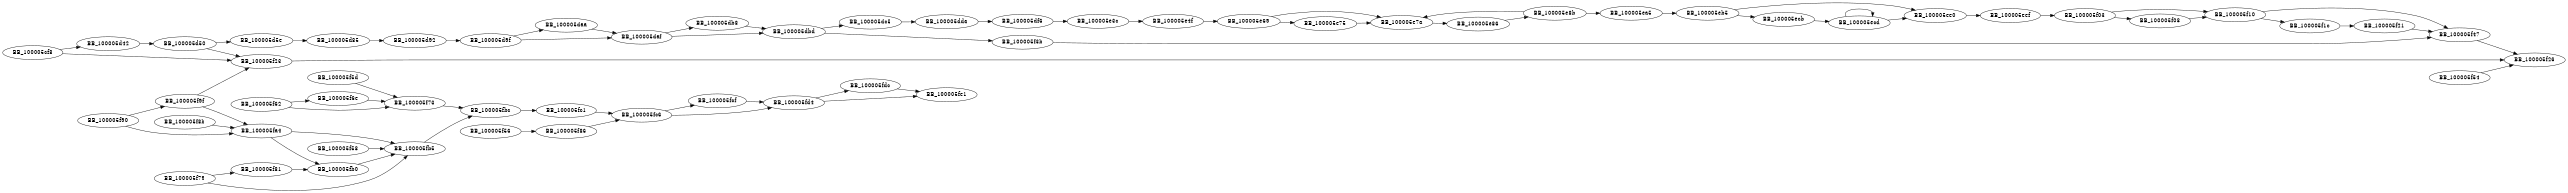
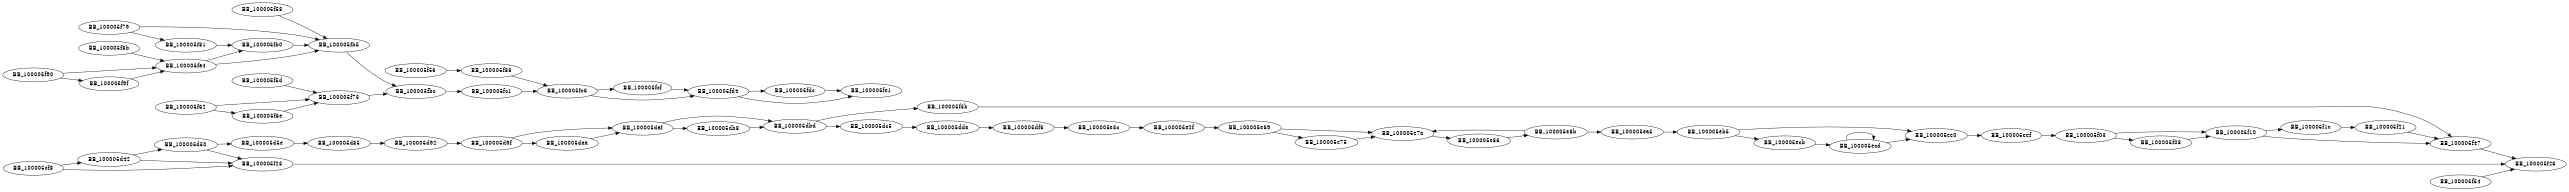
(1173, 21) -> (1174, 128)
(221, 82) -> (184, 162)
